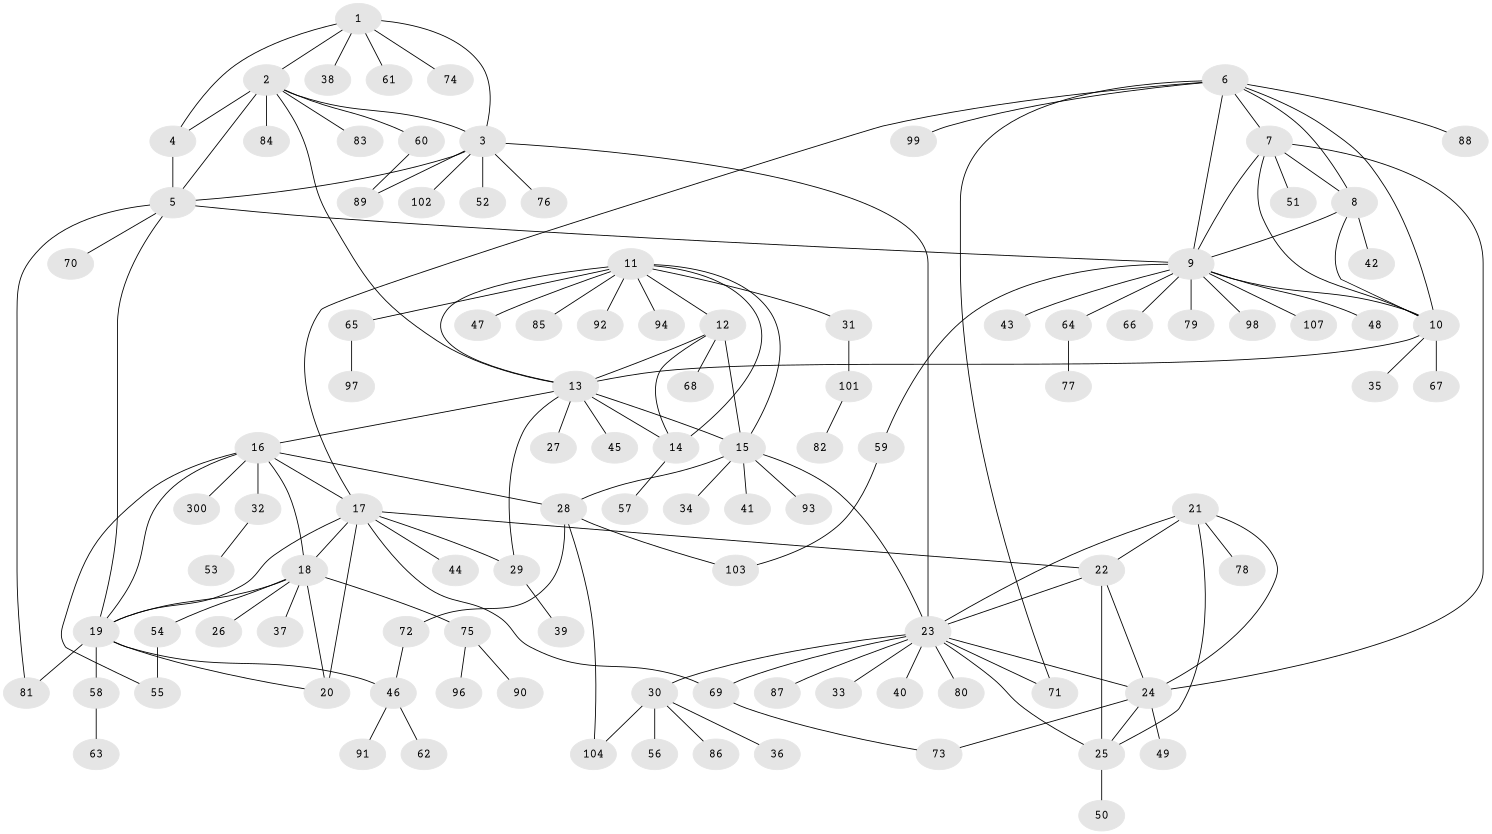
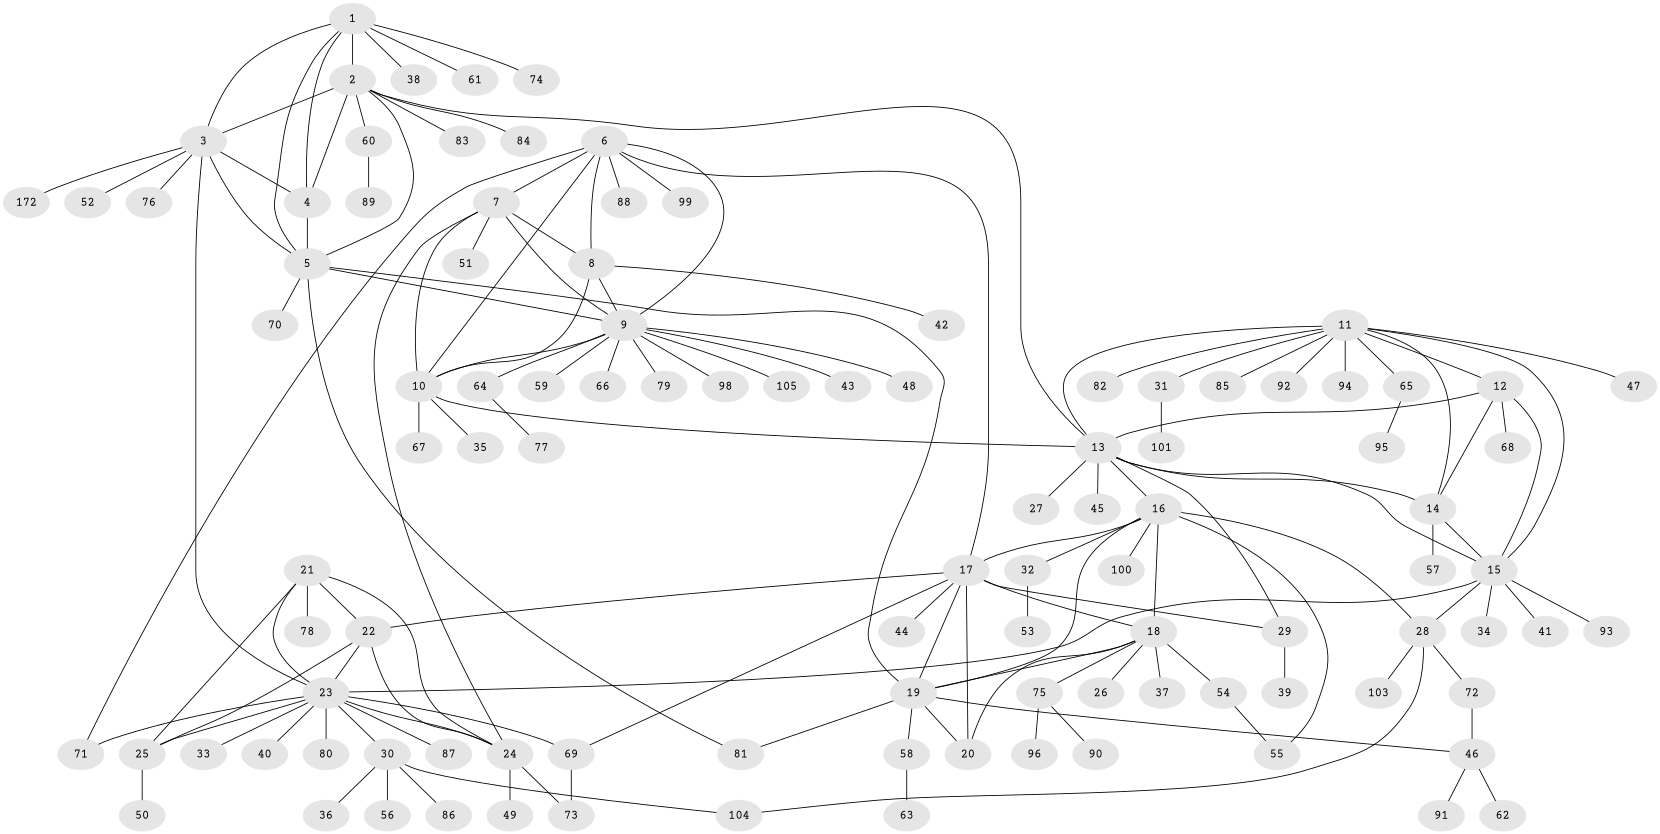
none -> (284, 136)
(421, 172) -> (255, 172)
(421, 203) -> (26, 203)
(1314, 325) -> (787, 387)
(352, 387) -> (1382, 448)
(834, 417) -> (1219, 348)
(197, 509) -> (1121, 570)
(832, 531) -> none
none -> (1463, 540)
(1125, 724) -> none
